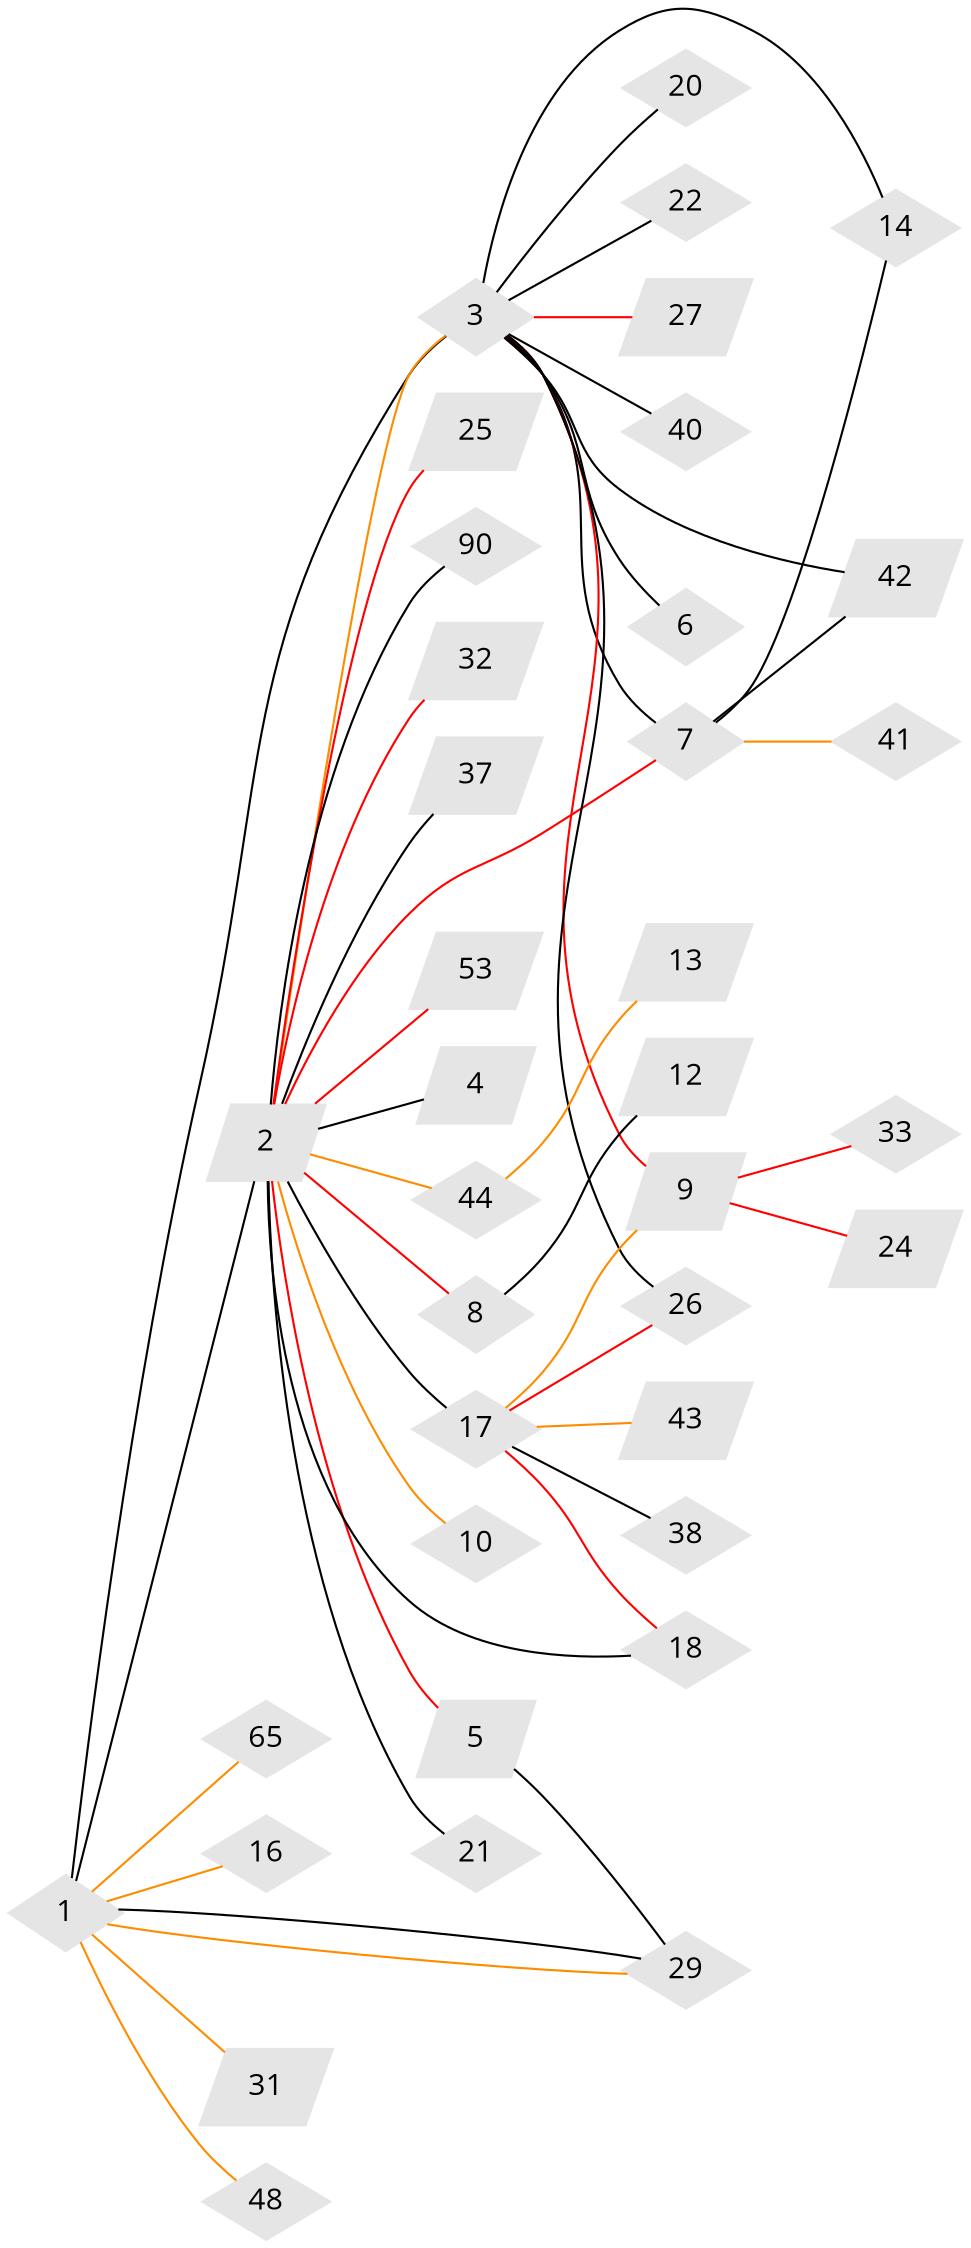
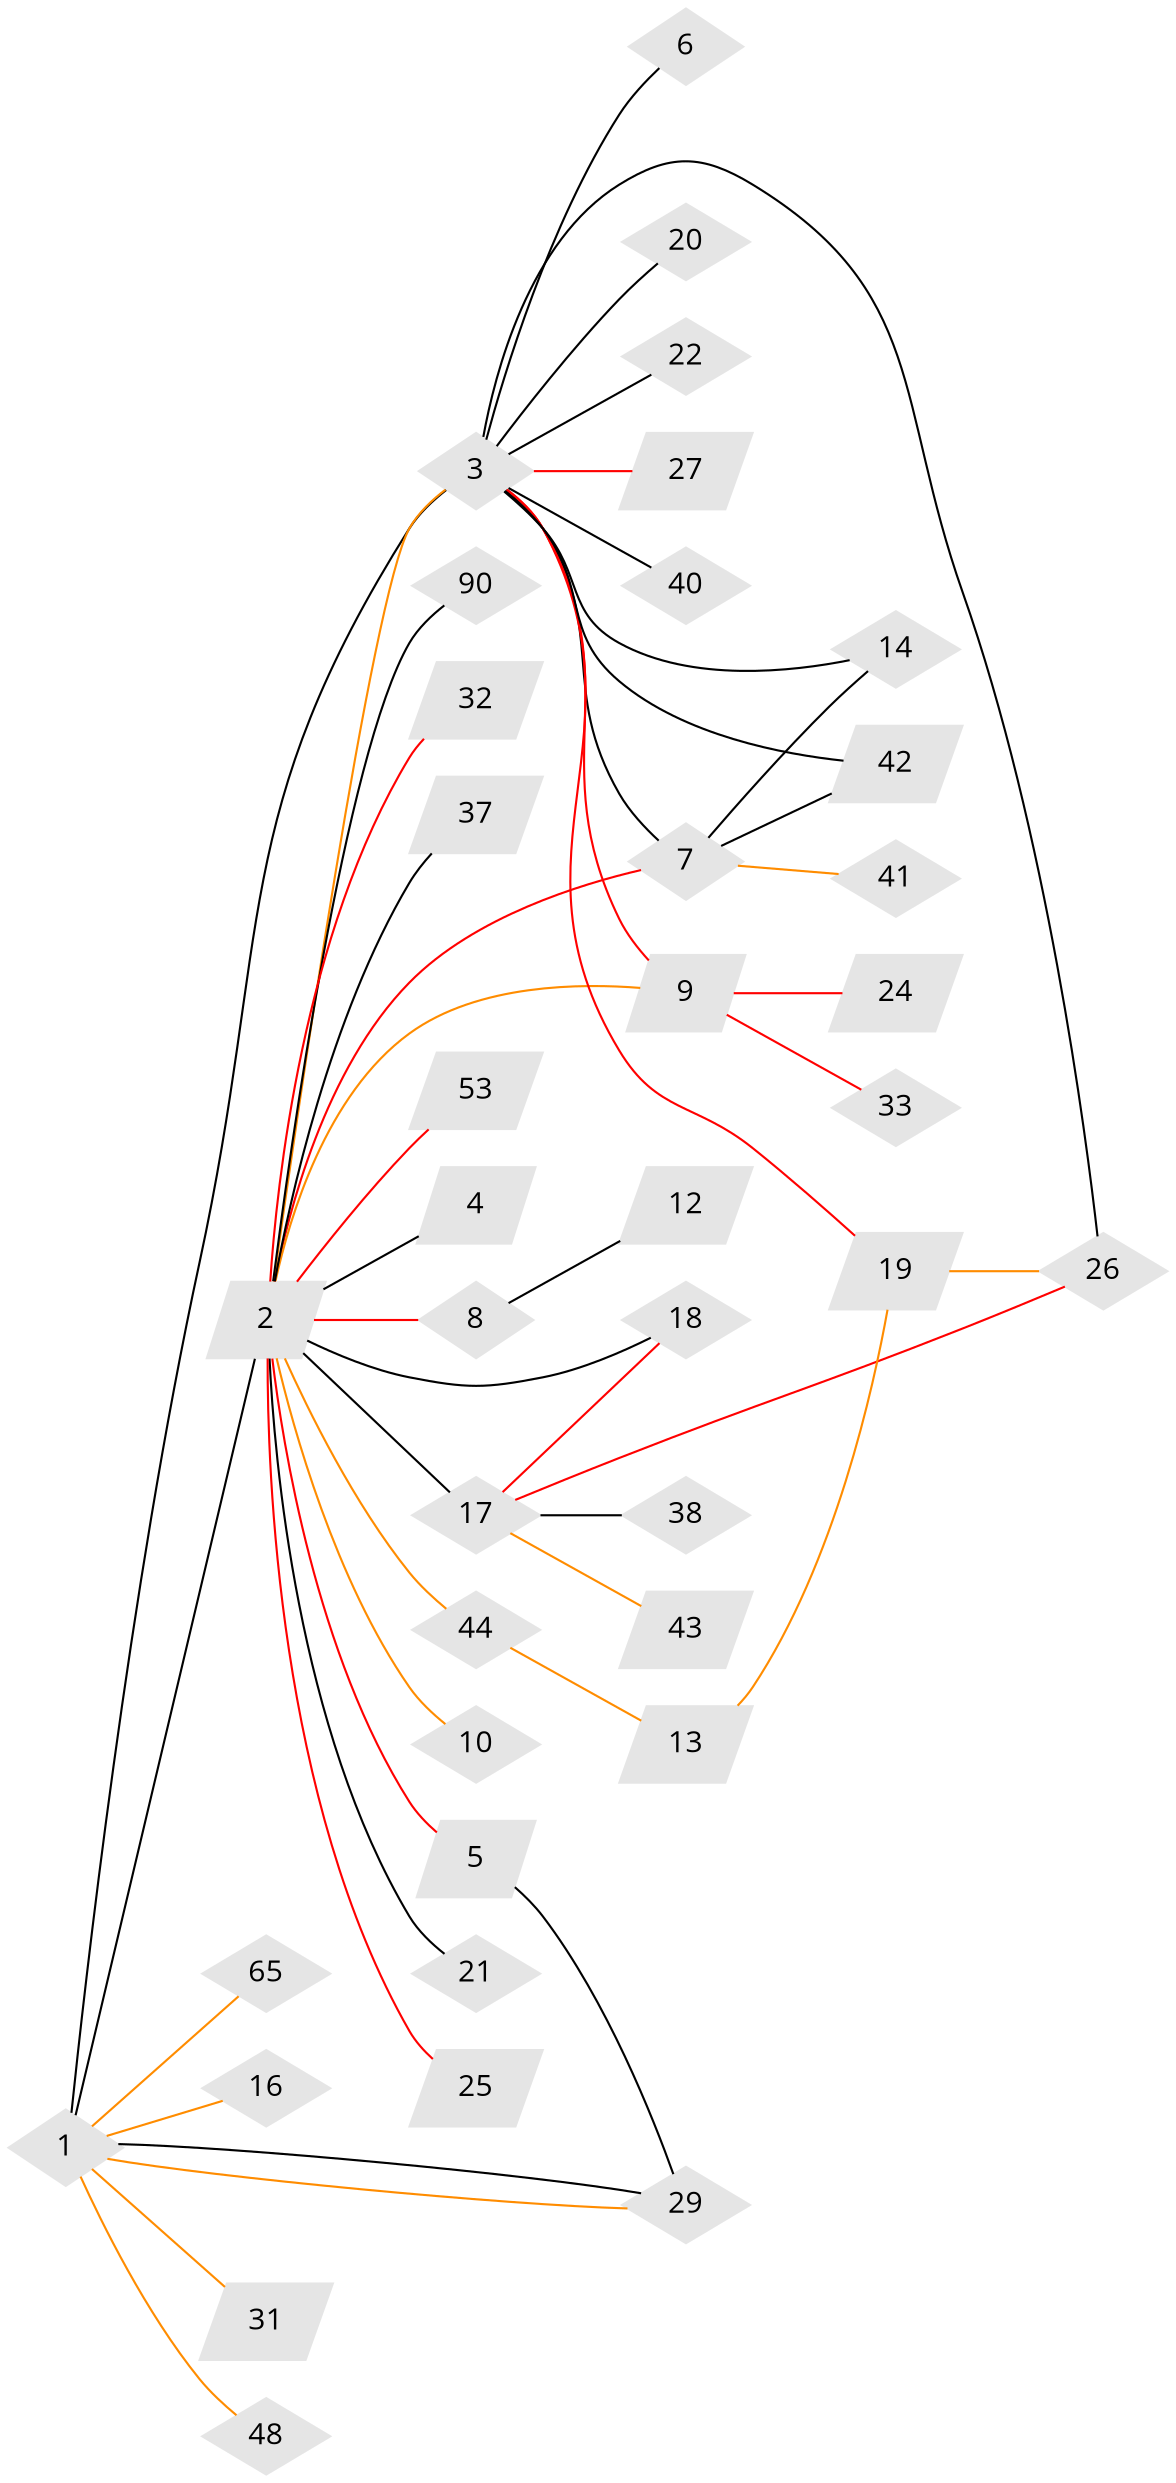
none -> (896, 1271)
(575, 1322) -> (392, 1049)
